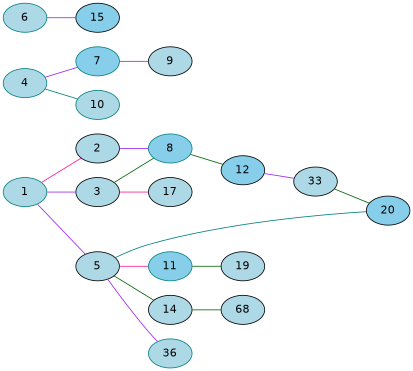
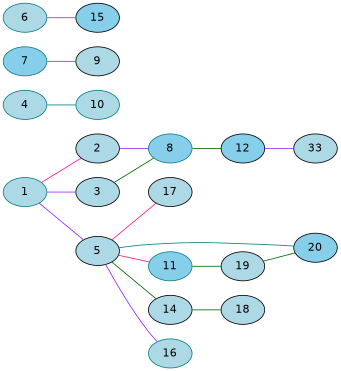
(61, 72) -> none
(134, 192) -> (134, 222)
(352, 196) -> (279, 257)
(243, 310) -> (243, 310)
(170, 353) -> (170, 353)
